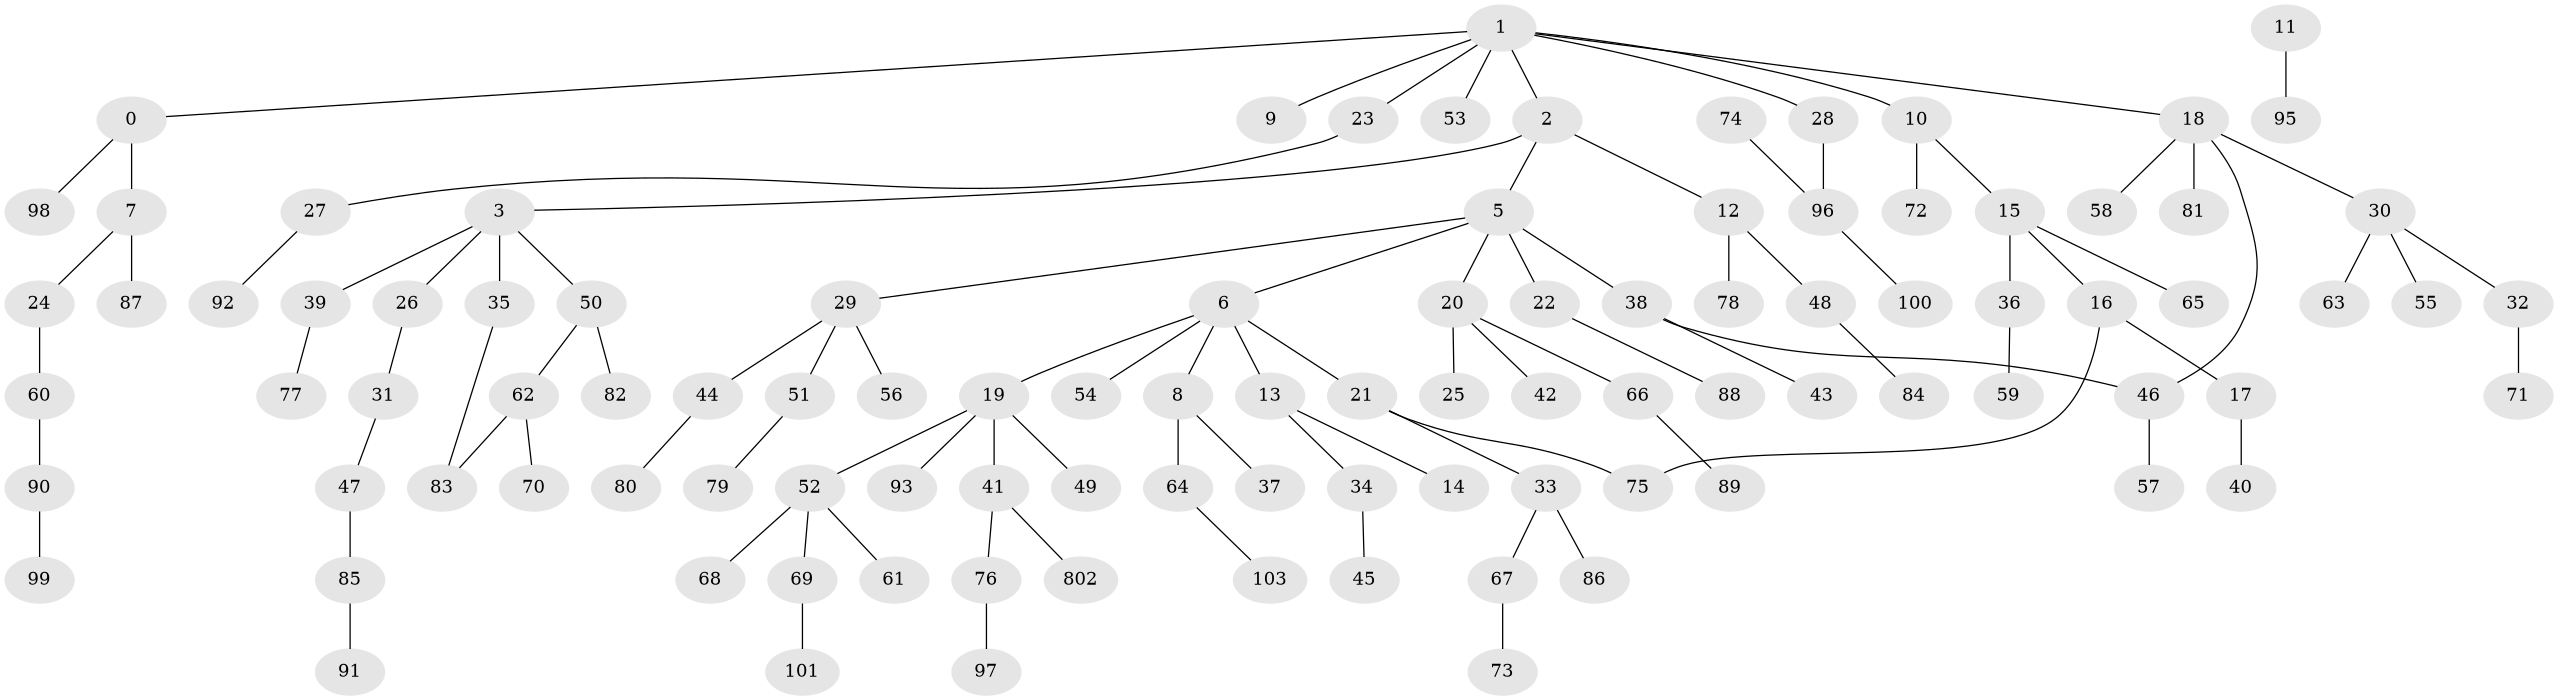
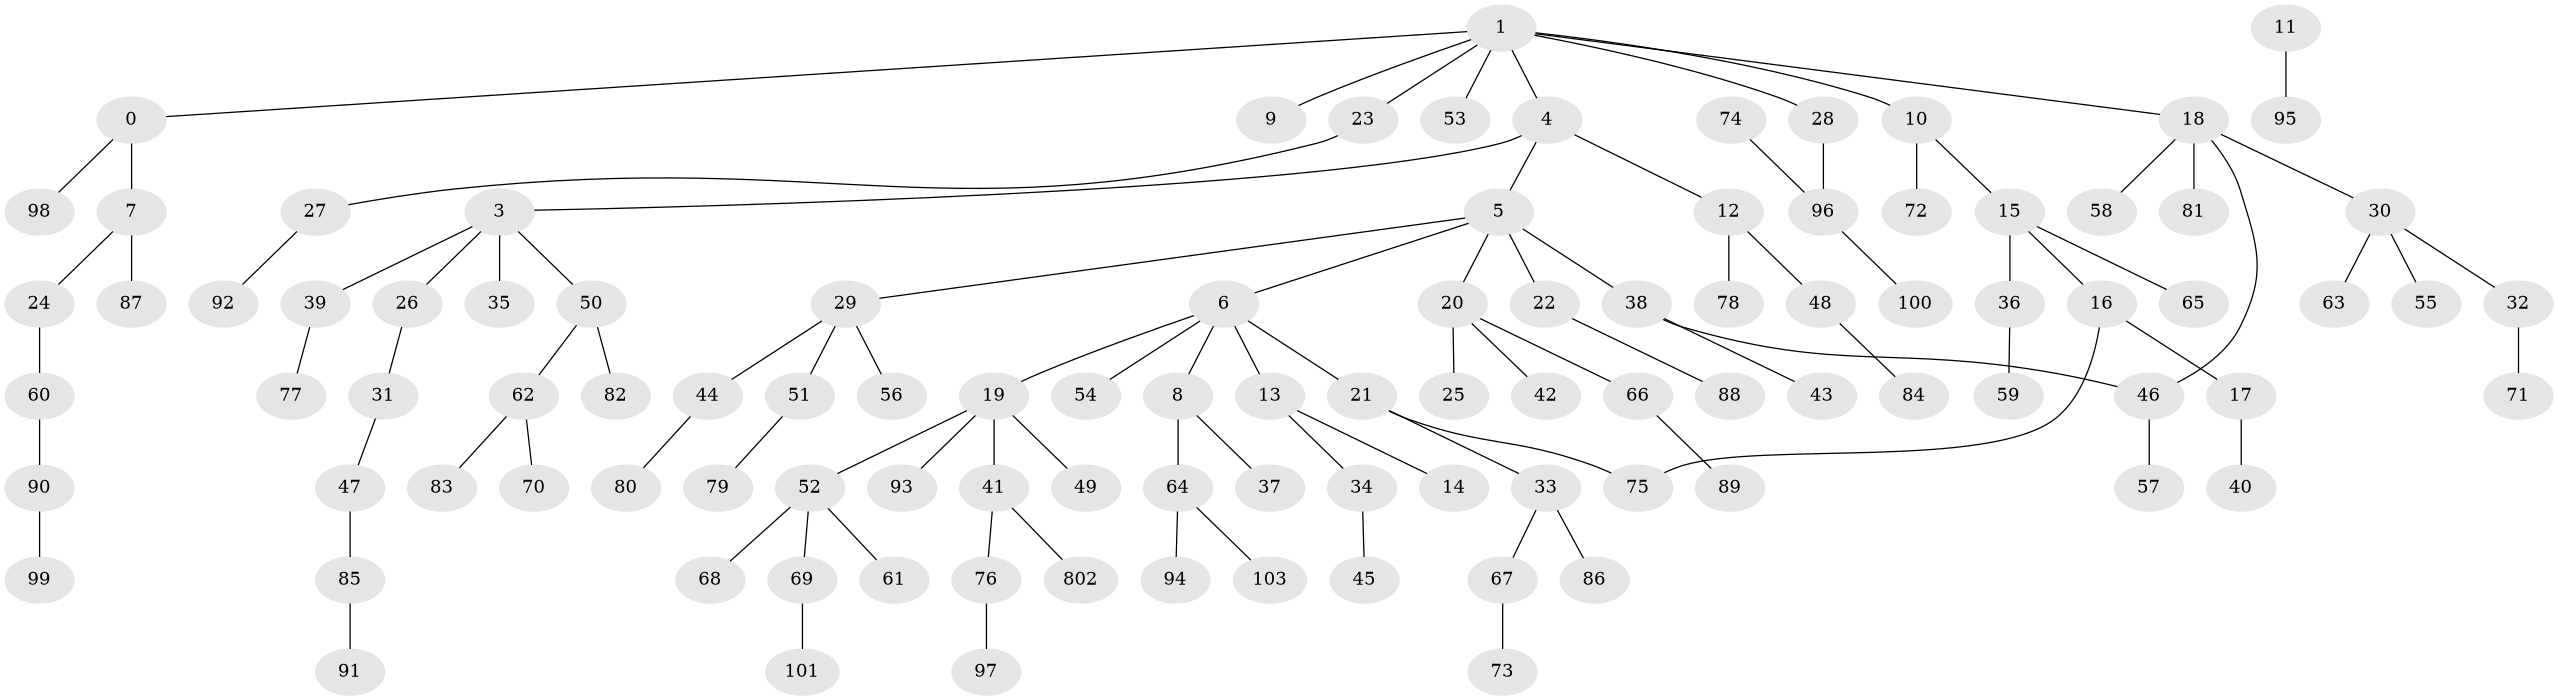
(1547, 120) -> (1547, 120)
(471, 396) -> none
none -> (1176, 580)
